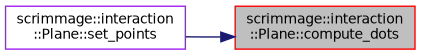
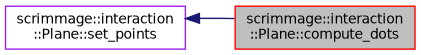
(203, 37) -> (217, 18)
